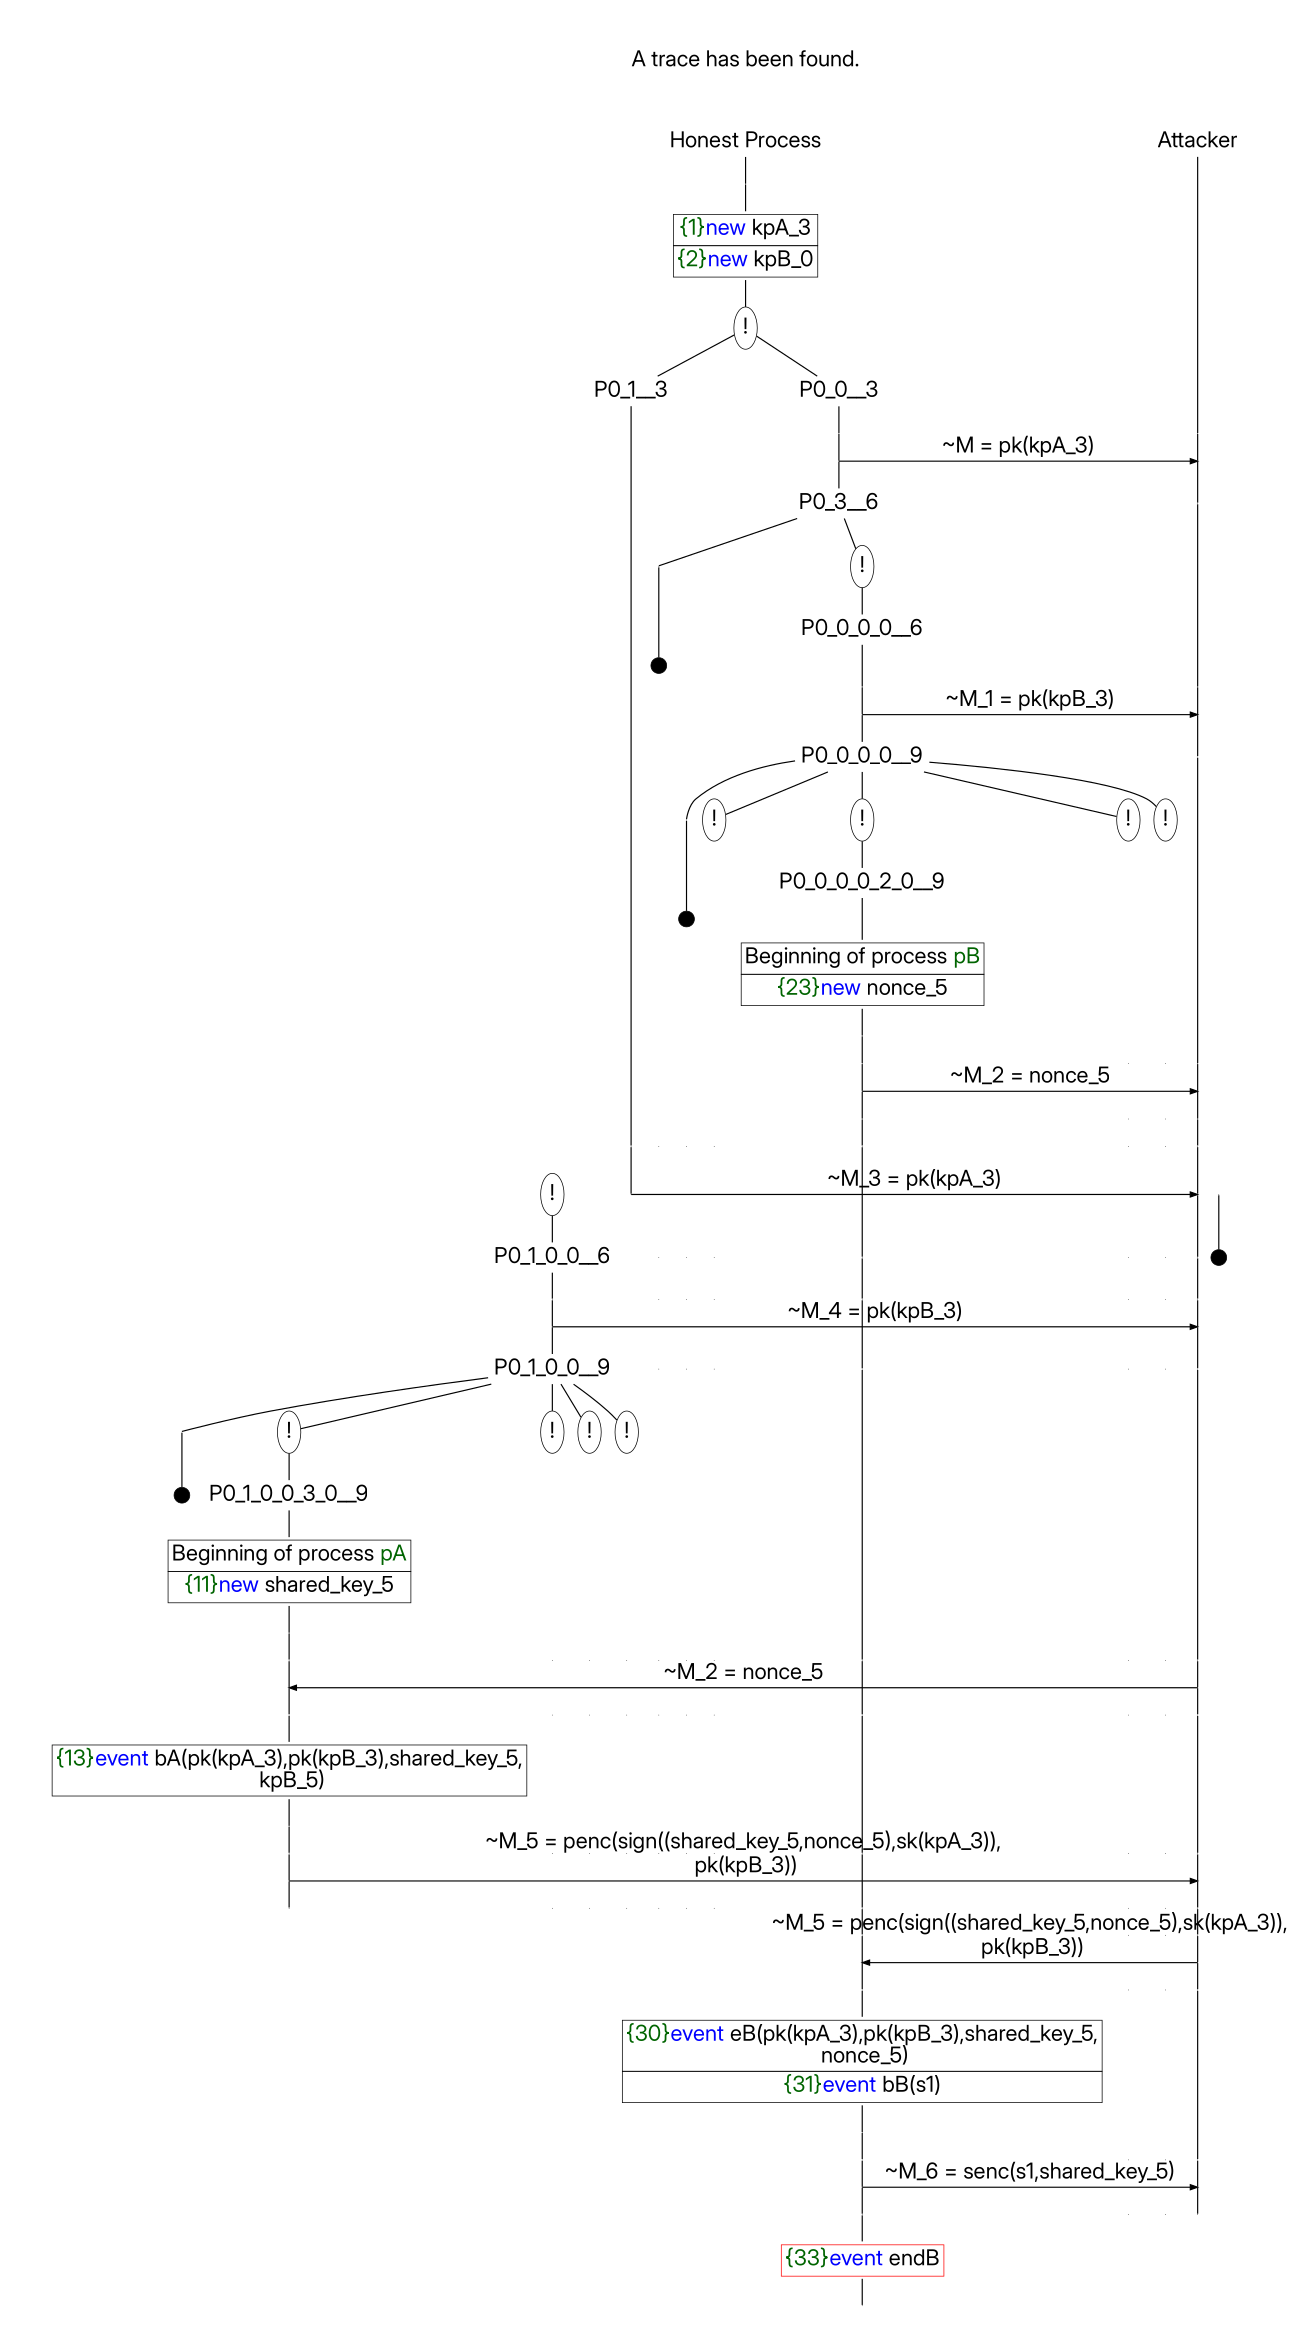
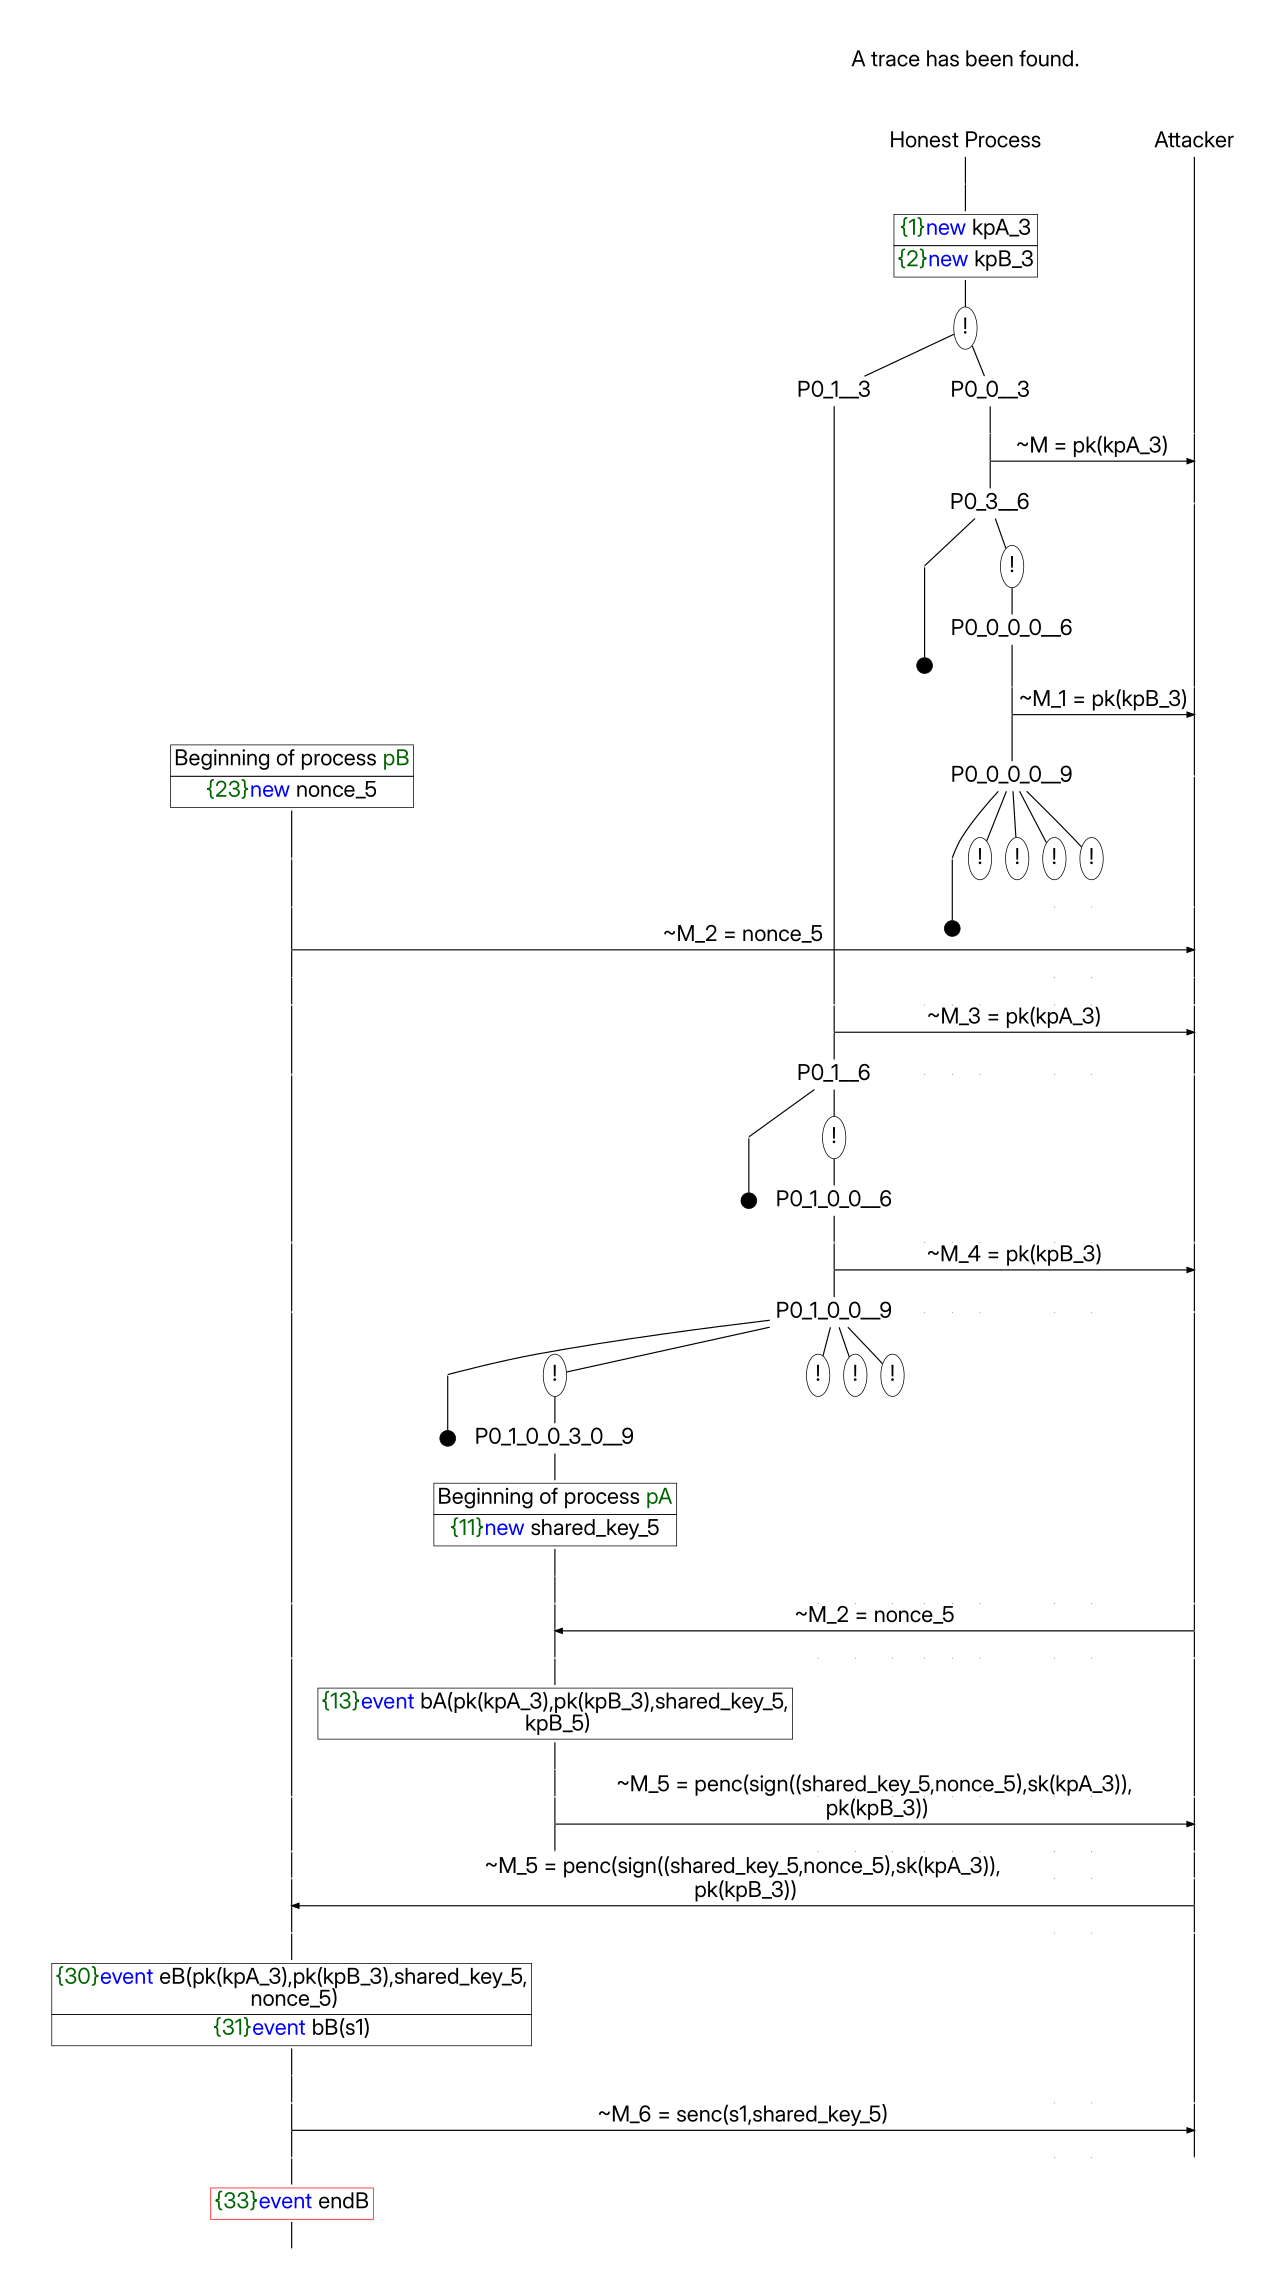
(784, 260) -> (1004, 260)
(862, 883) -> none
none -> (834, 1074)
